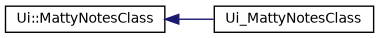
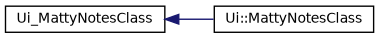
(196, 19) -> (196, 19)
